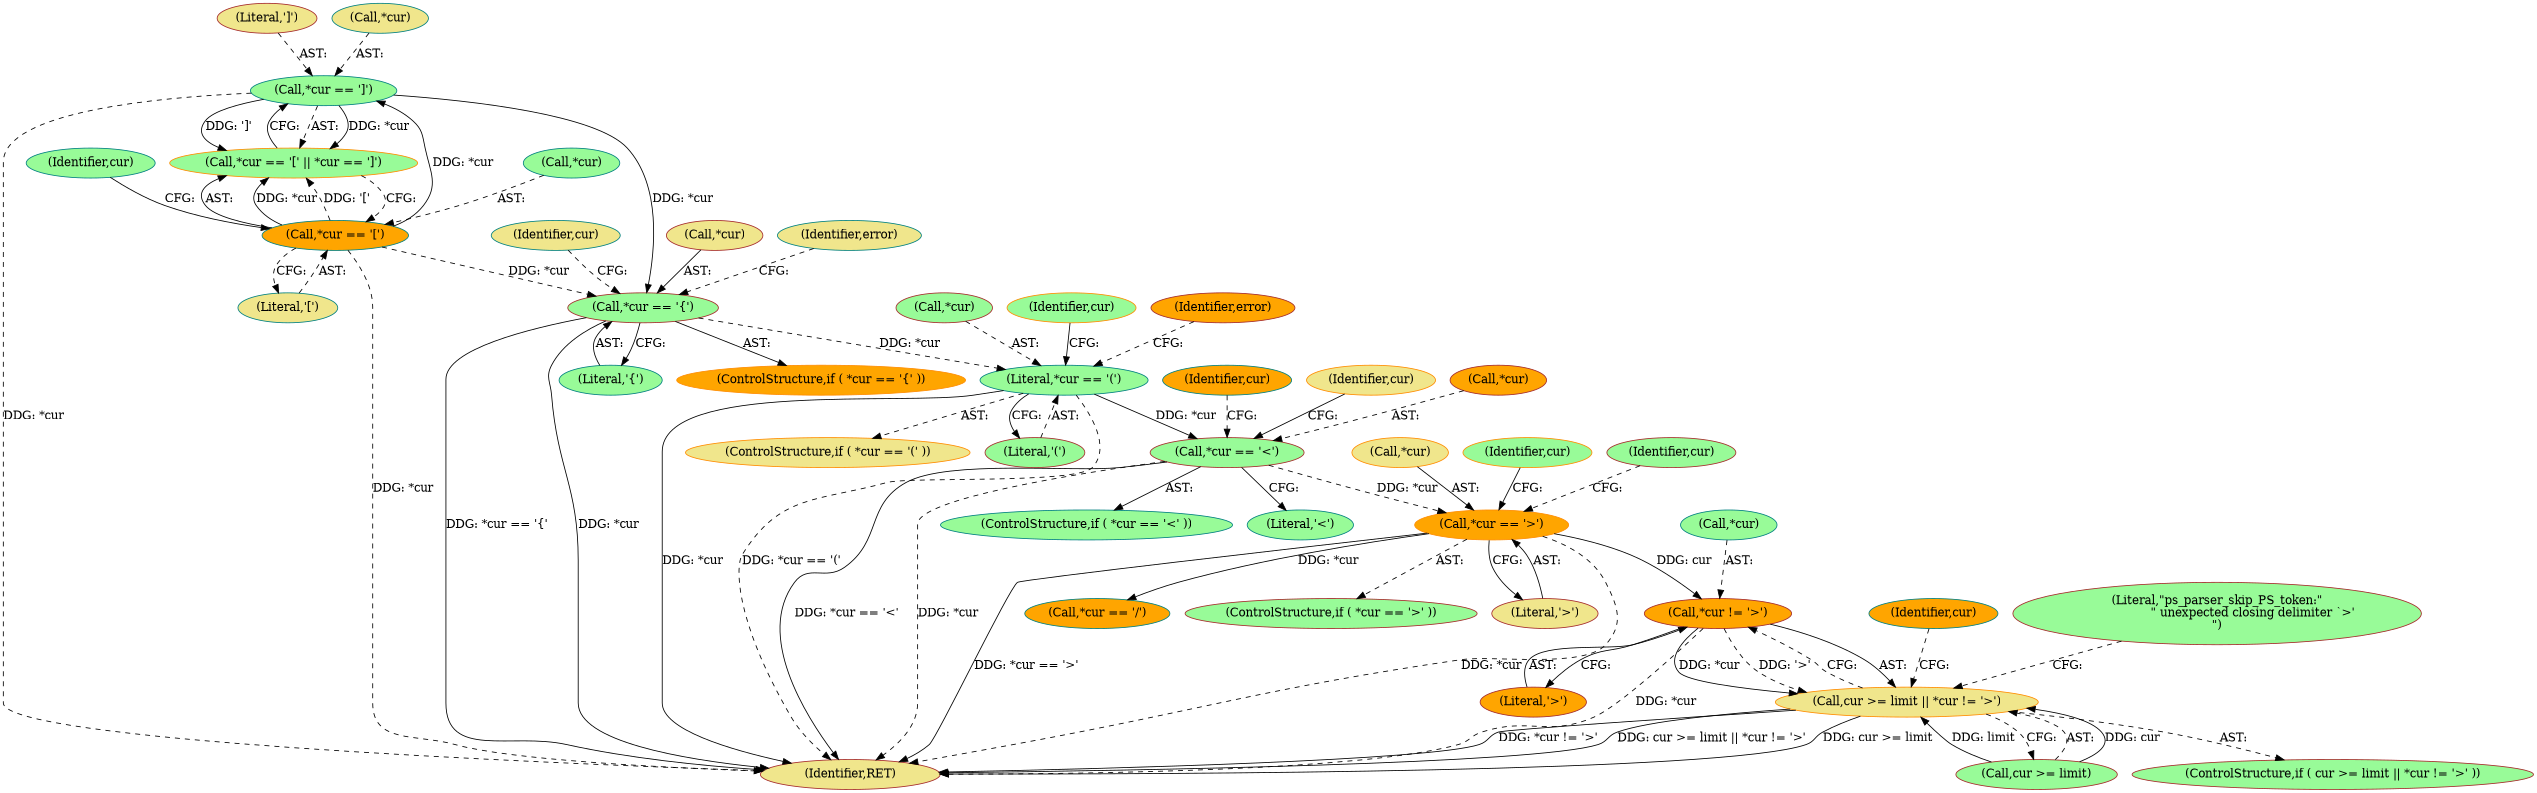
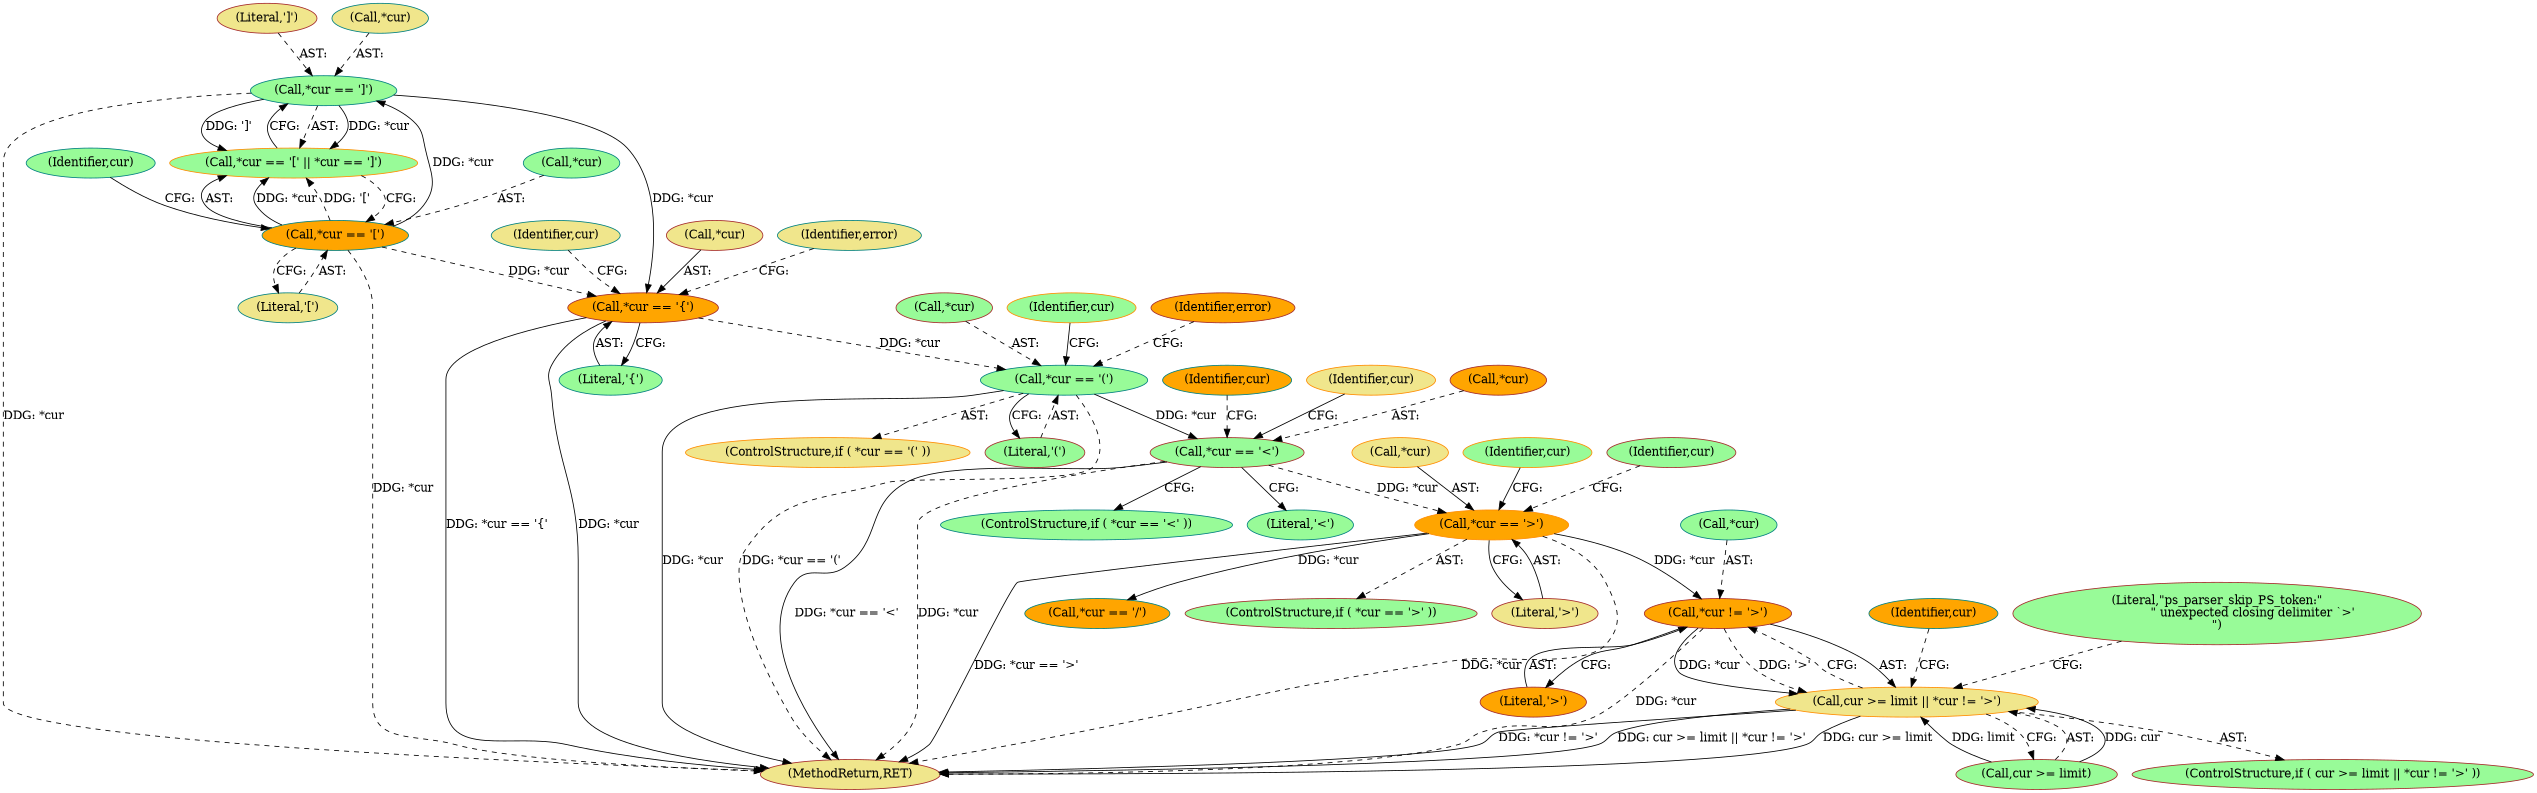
(643, 308) -> (643, 308)
(821, 380) -> none
(1064, 380) -> (1064, 380)
(1181, 489) -> (1181, 489)
(1684, 561) -> (1684, 561)
(850, 774) -> (850, 774)
